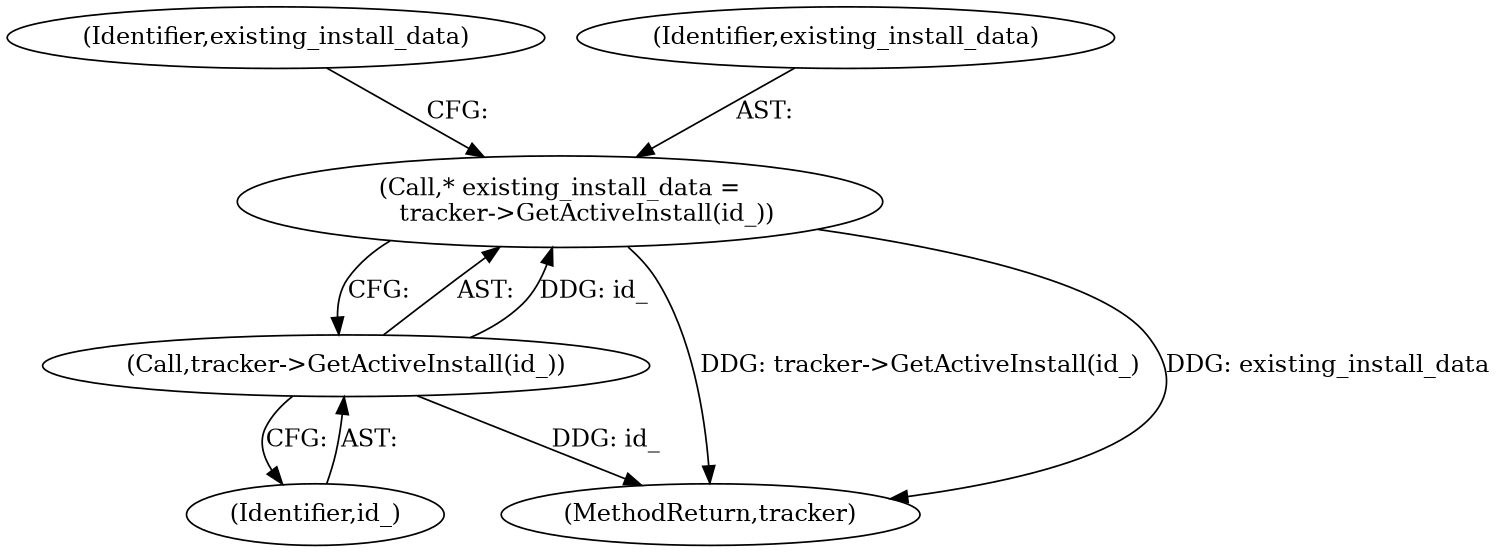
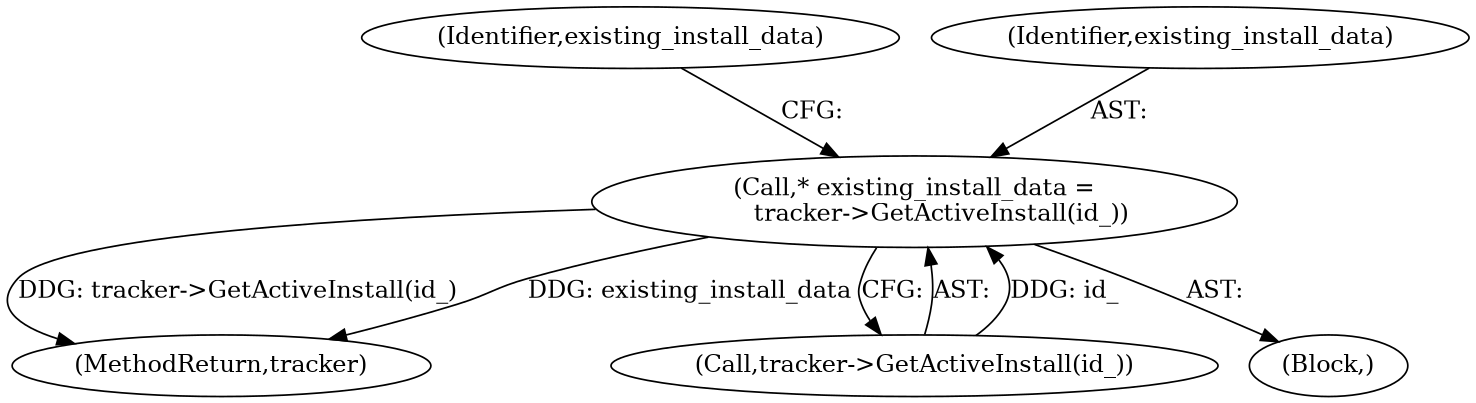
none -> (1329, 366)
(521, 437) -> none
(315, 515) -> none
